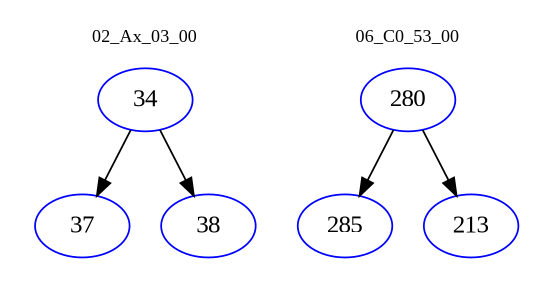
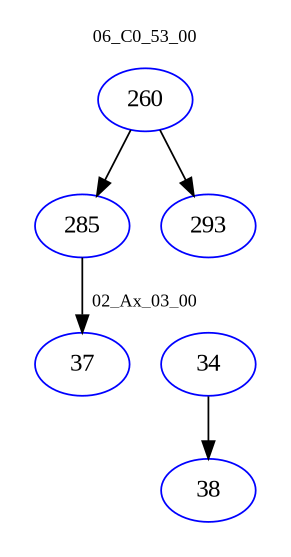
(408, 100) -> (145, 100)
(118, 155) -> (82, 296)
(471, 226) -> (208, 226)
